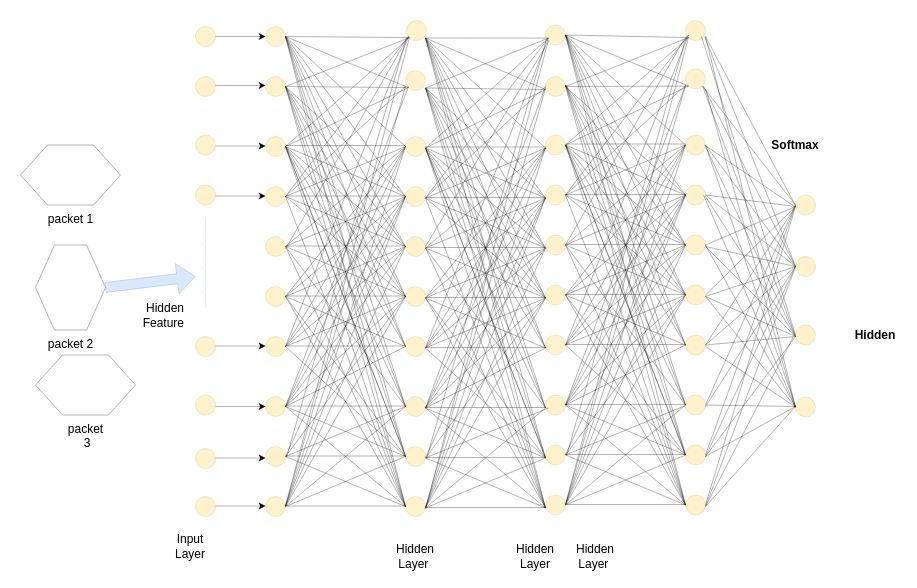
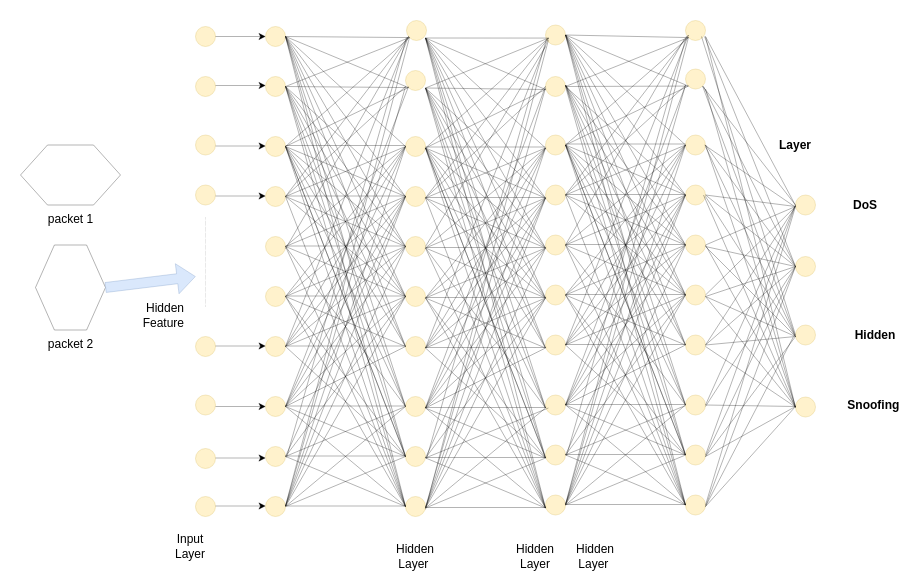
(796, 146) -> (796, 146)
none -> (866, 205)
(86, 385) -> none
none -> (876, 405)
